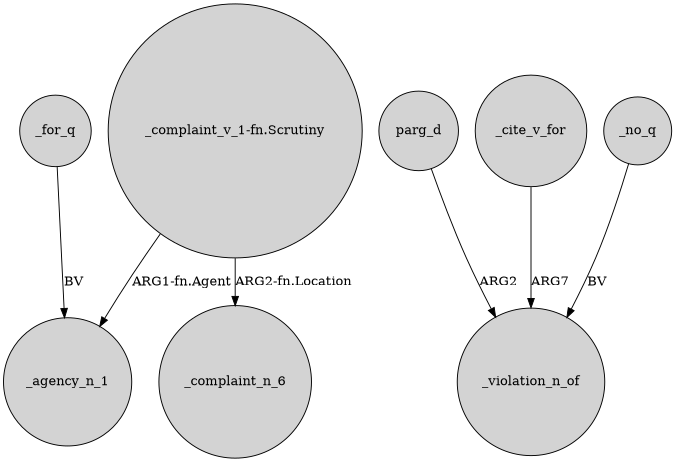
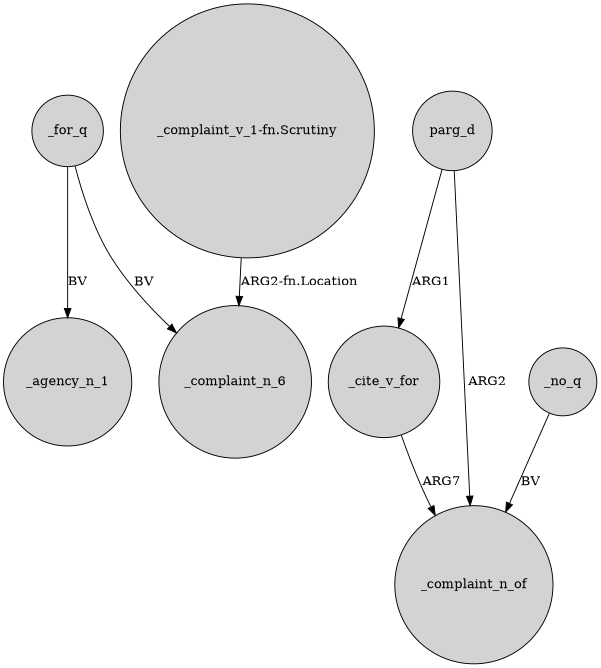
none -> (422, 244)
none -> (109, 254)
(132, 276) -> none
(531, 382) -> (474, 585)
